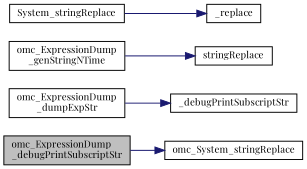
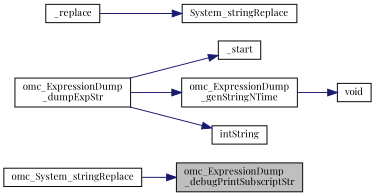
(161, 13) -> (136, 13)
(234, 56) -> (354, 93)
none -> (151, 93)
(234, 103) -> (240, 50)
none -> (240, 135)
(143, 150) -> (154, 177)
